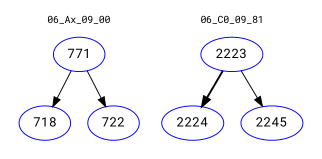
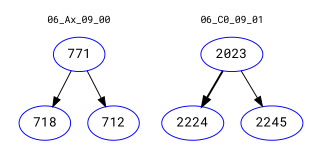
(232, 21) -> (232, 21)
(232, 54) -> (232, 54)
(114, 123) -> (114, 123)
